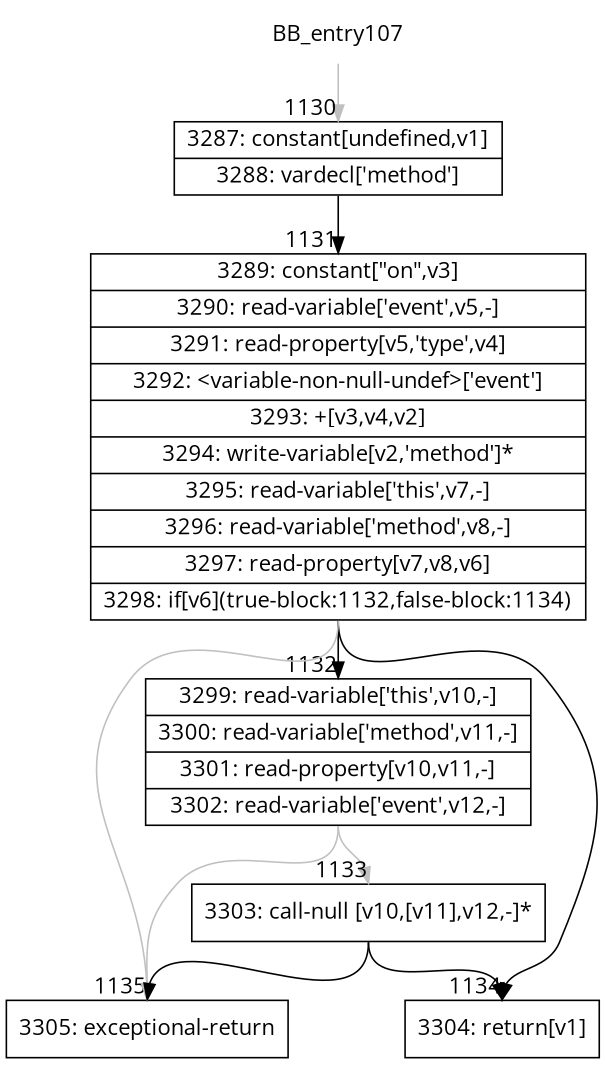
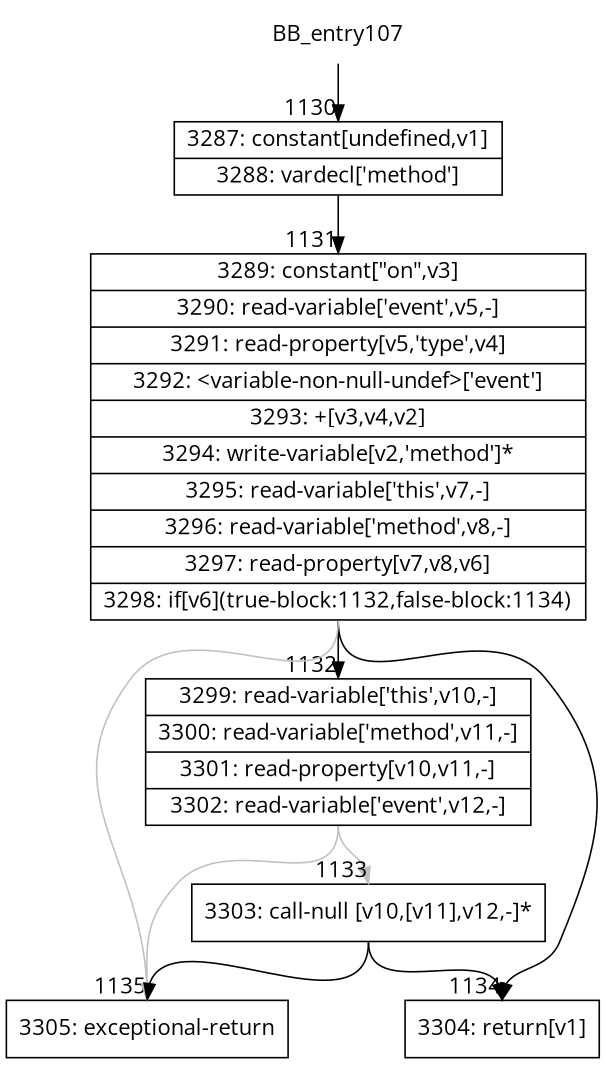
(338, 84) -> (338, 84)
